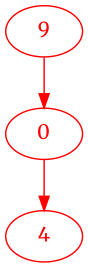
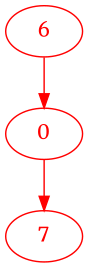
(44, 31) -> (44, 31)
(44, 236) -> (44, 236)
